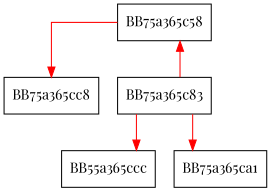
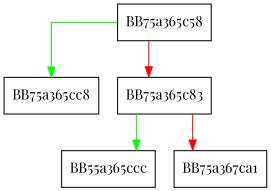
(62, 22) -> (62, 22)
(180, 64) -> (149, 54)
(136, 127) -> (136, 127)
(220, 169) -> (220, 169)
